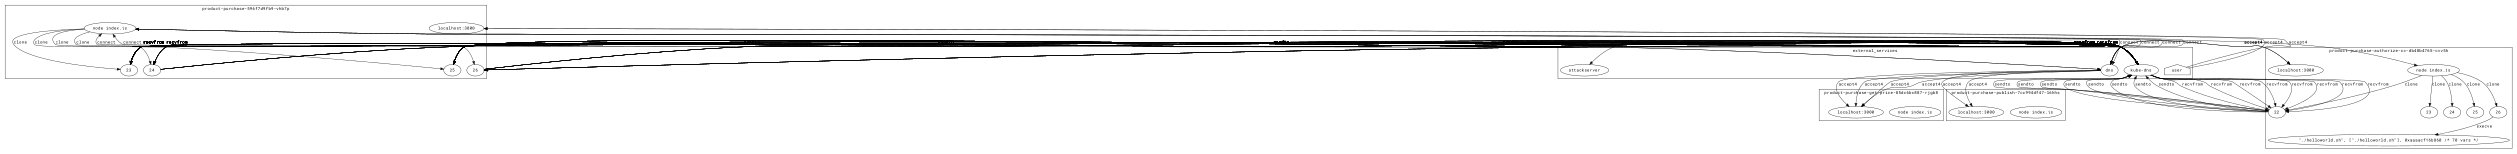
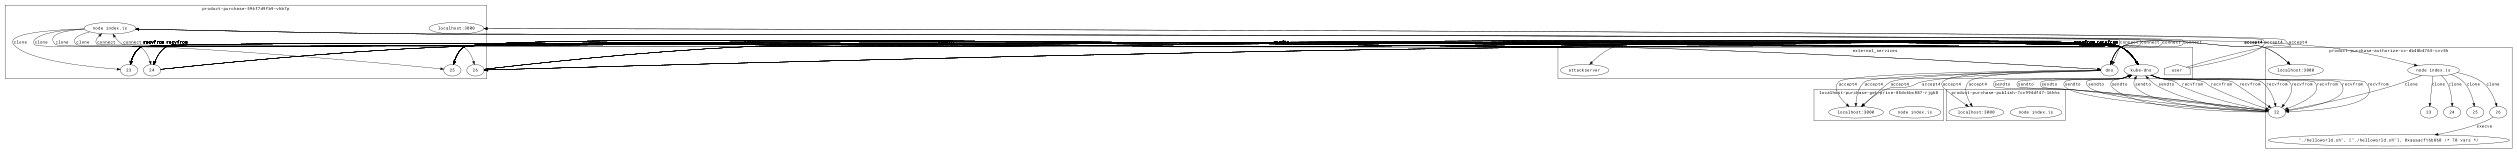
(1881, 93) -> (1879, 93)
